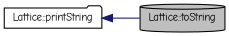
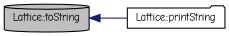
(126, 18) -> (114, 18)
